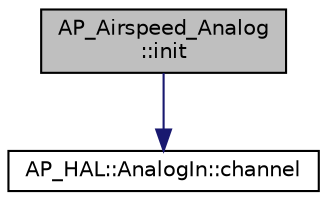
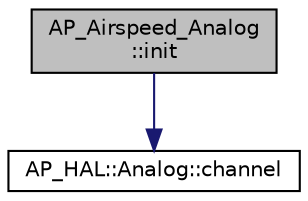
(164, 171) -> (154, 171)
